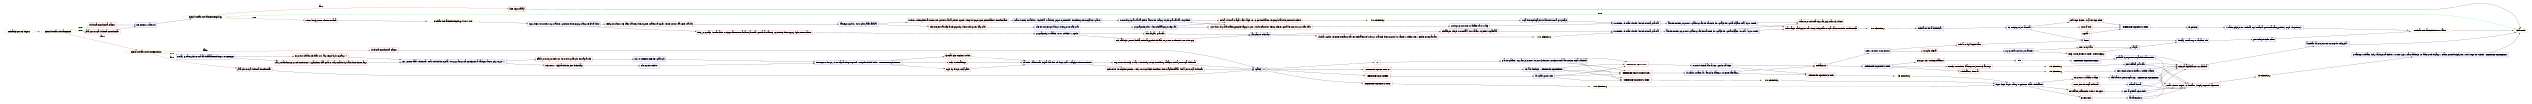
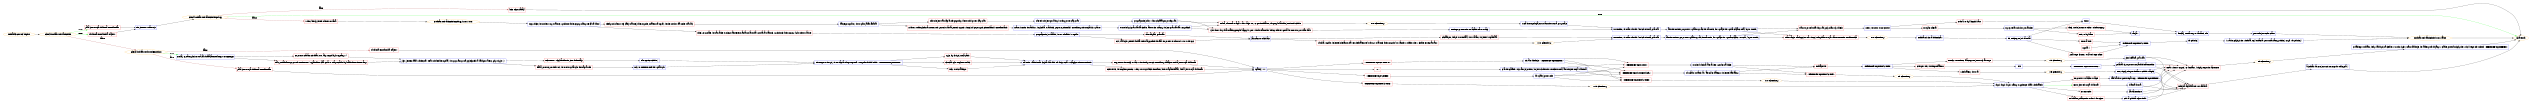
(254, 17) -> (254, 18)
(1847, 59) -> (1853, 28)
